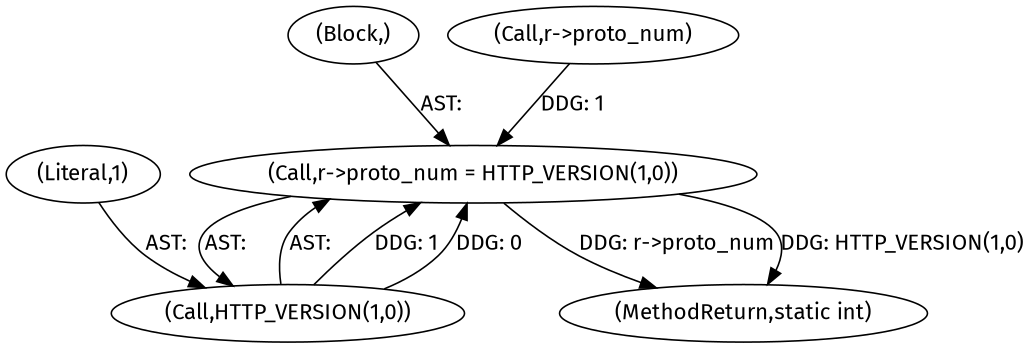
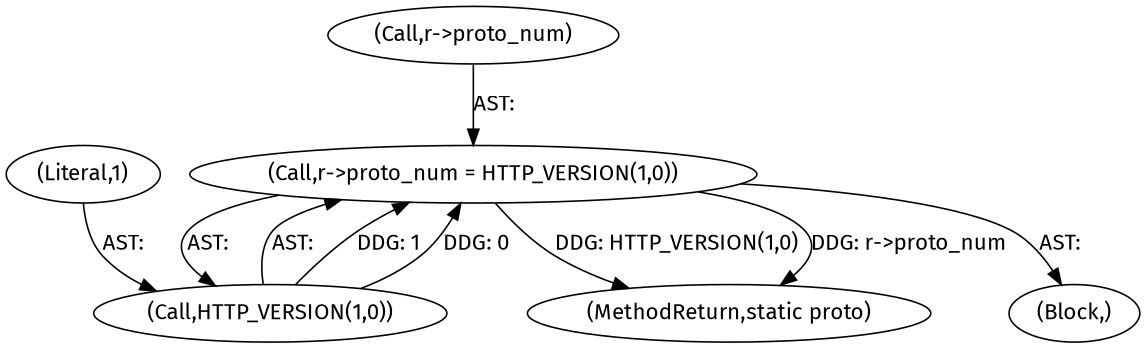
(407, 98) -> (907, 202)
(572, 105) -> (497, 105)
(744, 313) -> (729, 313)
